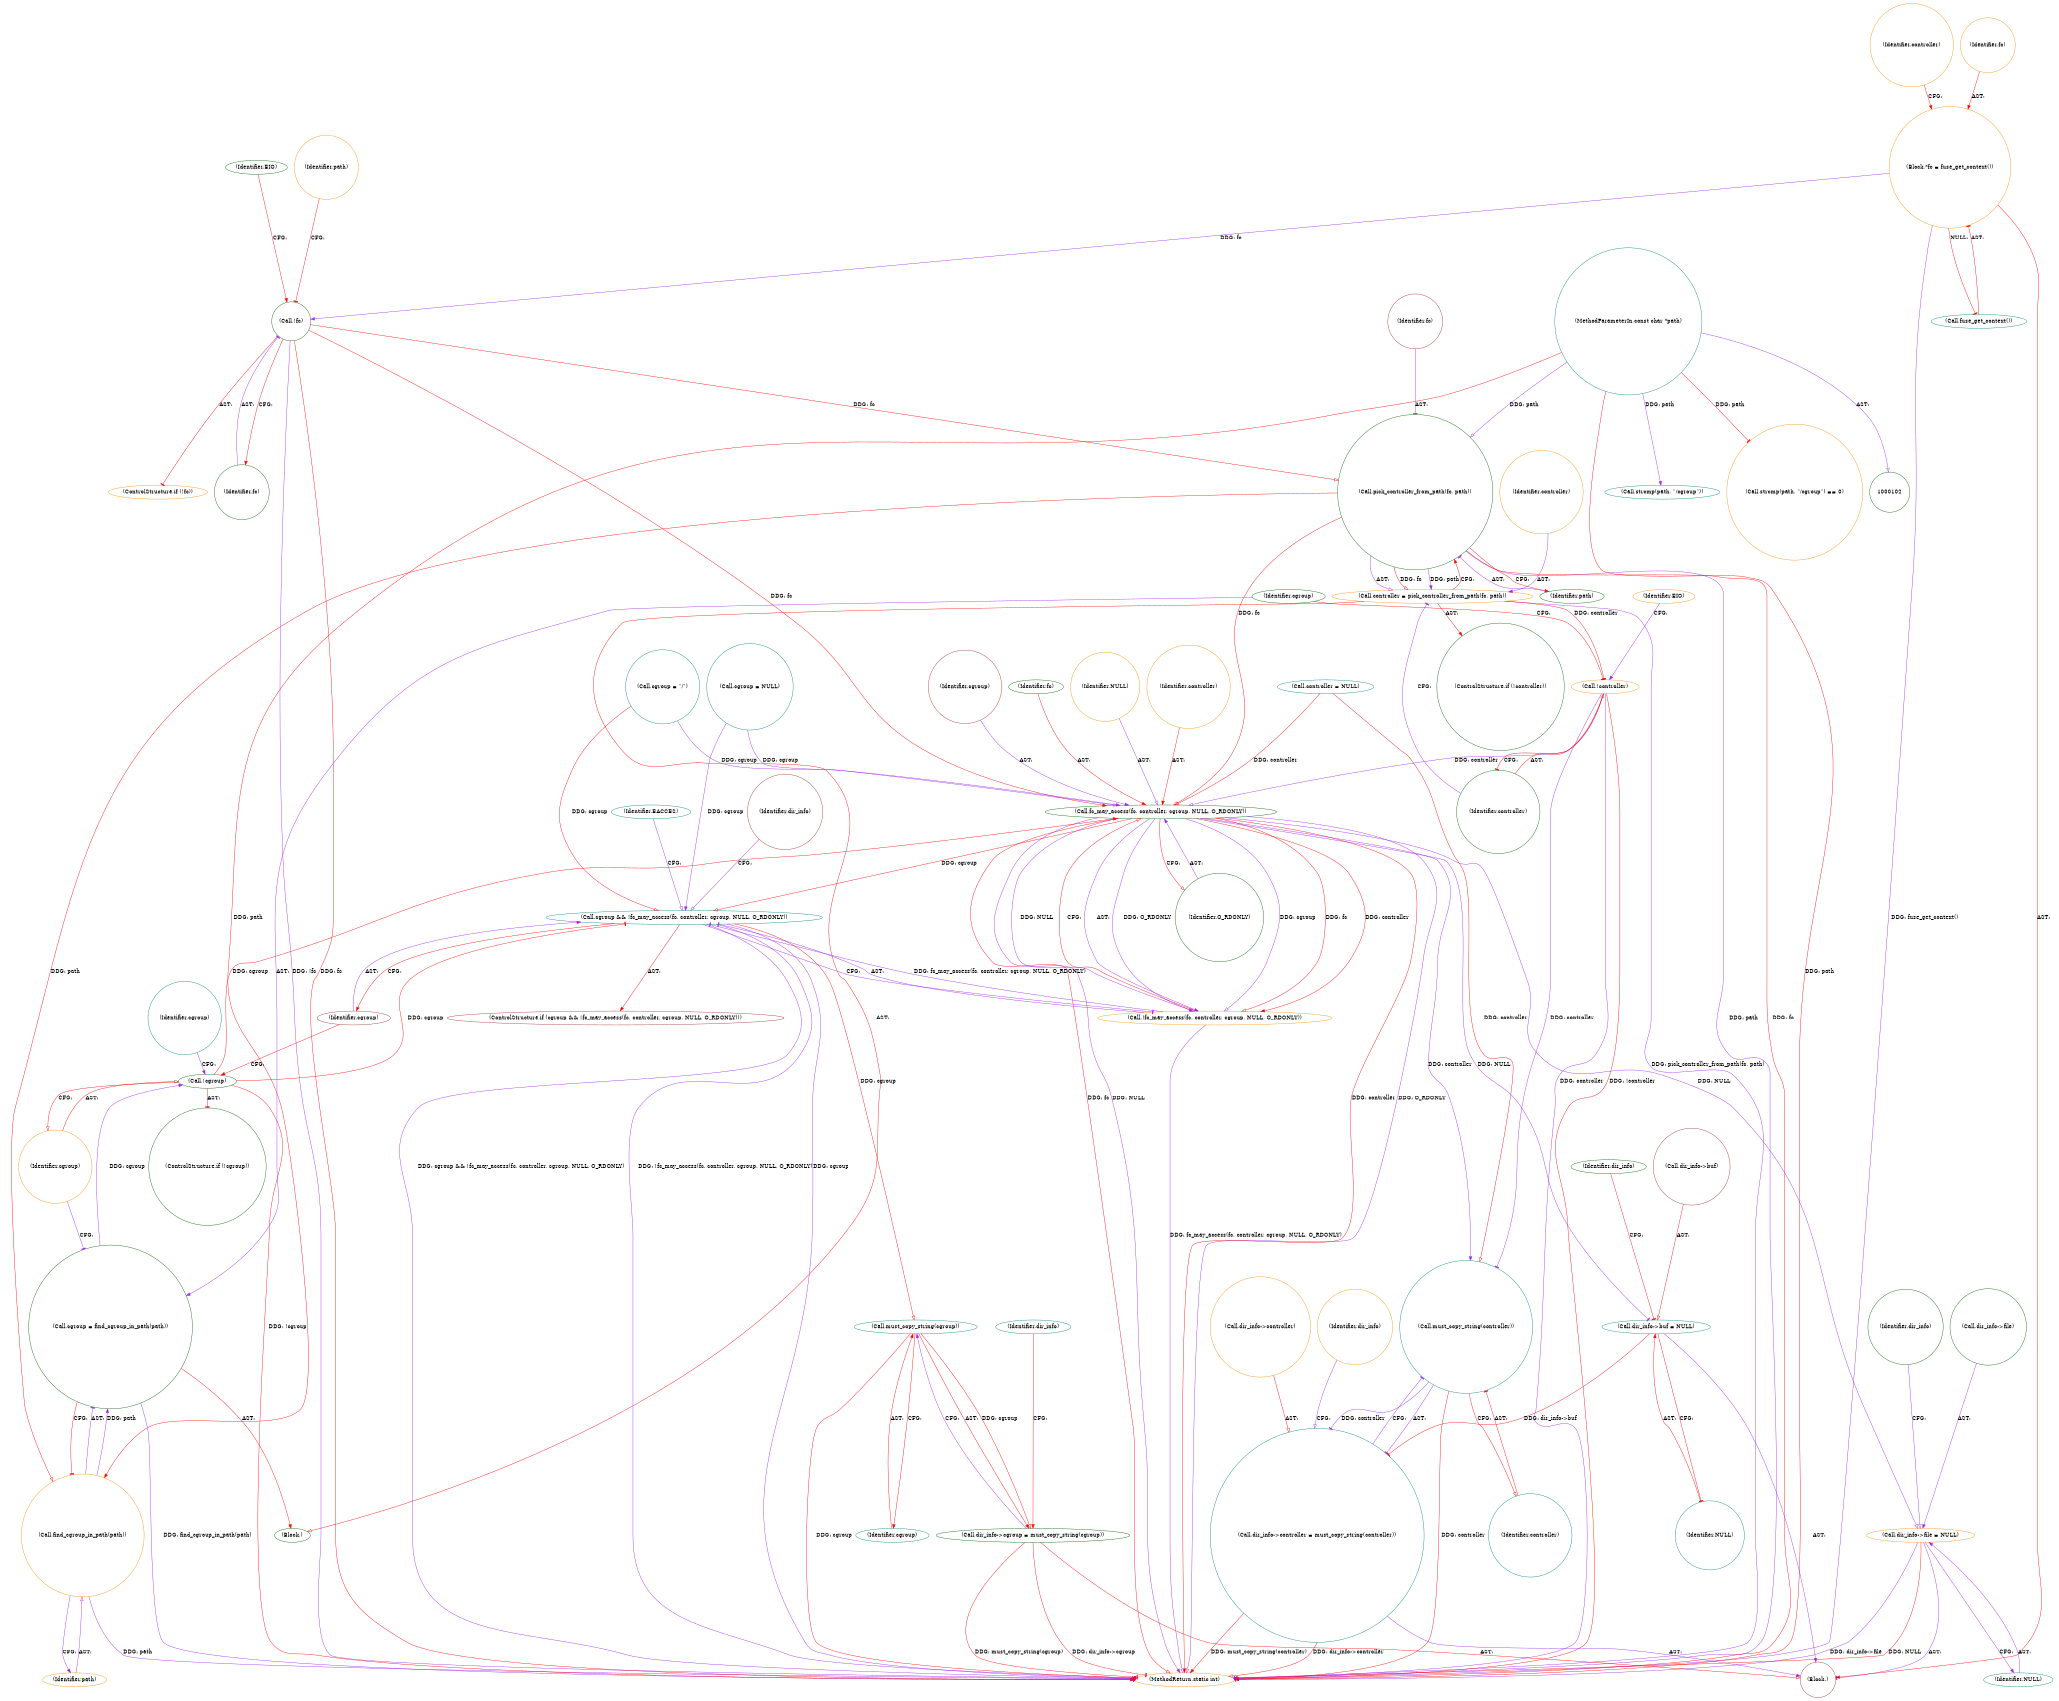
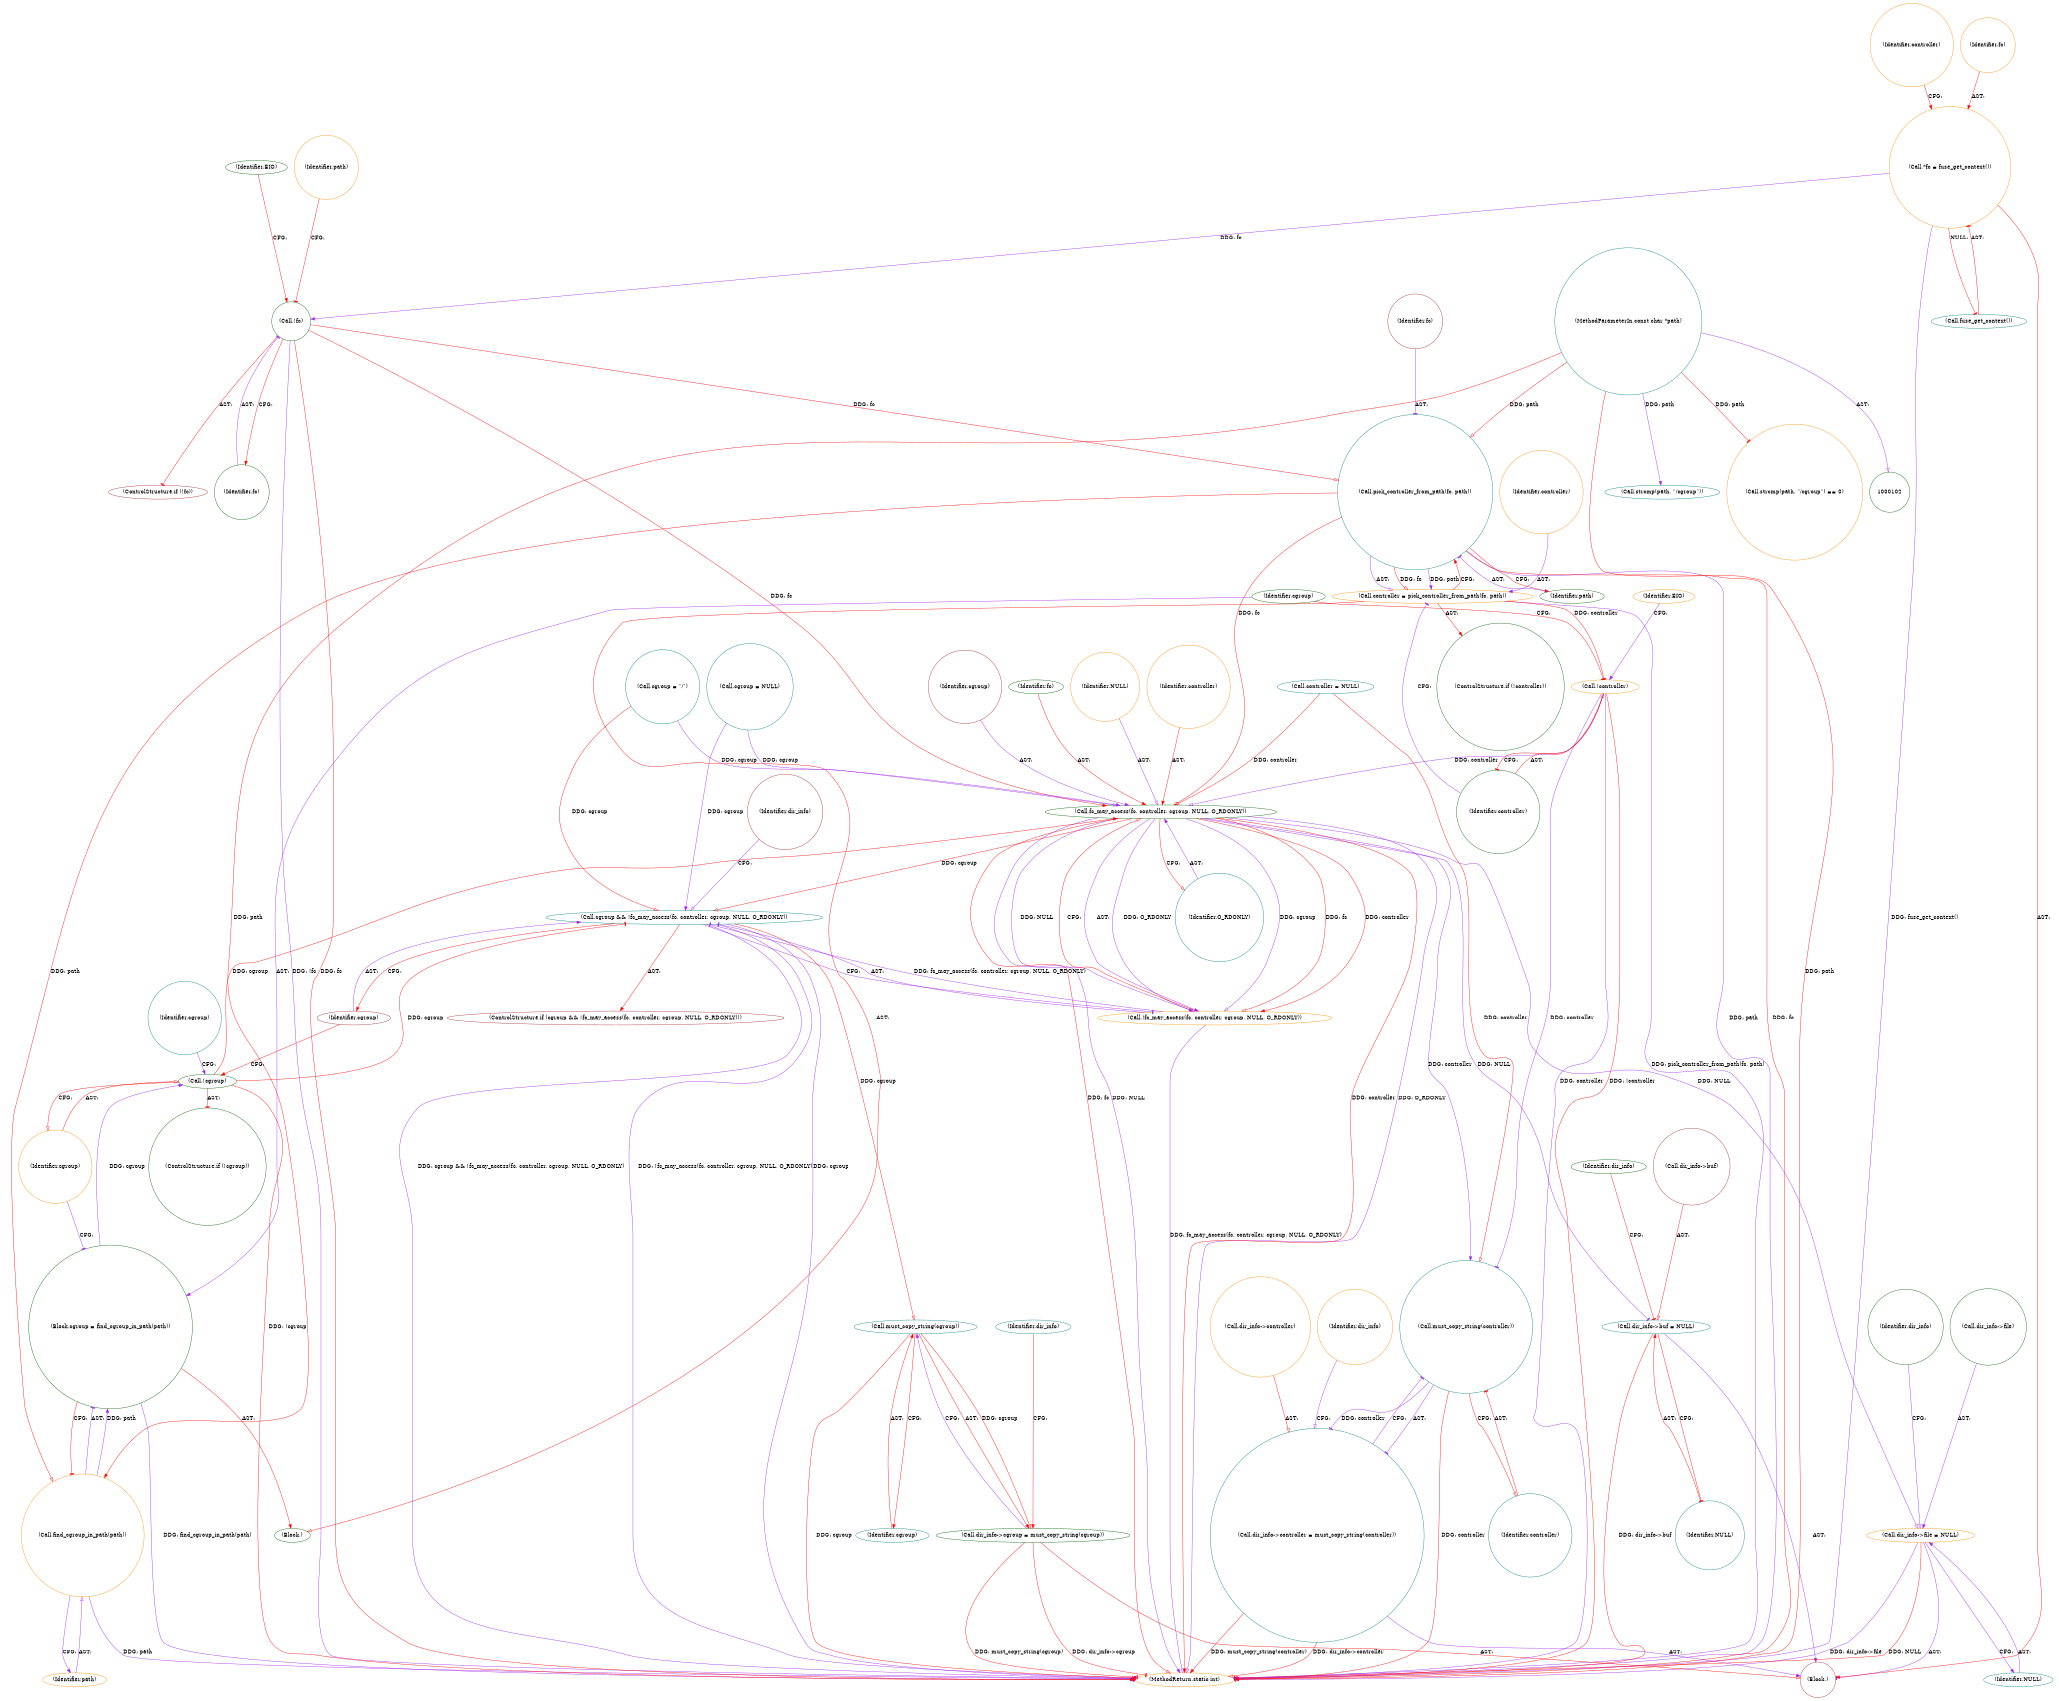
(1950, 167) -> (1950, 167)
(1519, 397) -> (1519, 397)
(158, 492) -> (158, 492)
(1415, 492) -> (1415, 492)
(651, 812) -> none
(1219, 917) -> (1219, 917)
(111, 1327) -> (111, 1327)
(1527, 1416) -> (1641, 1647)
